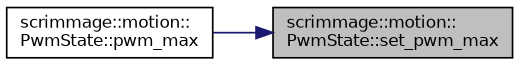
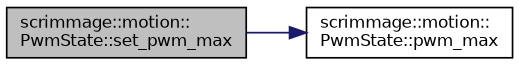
(235, 33) -> (268, 33)
